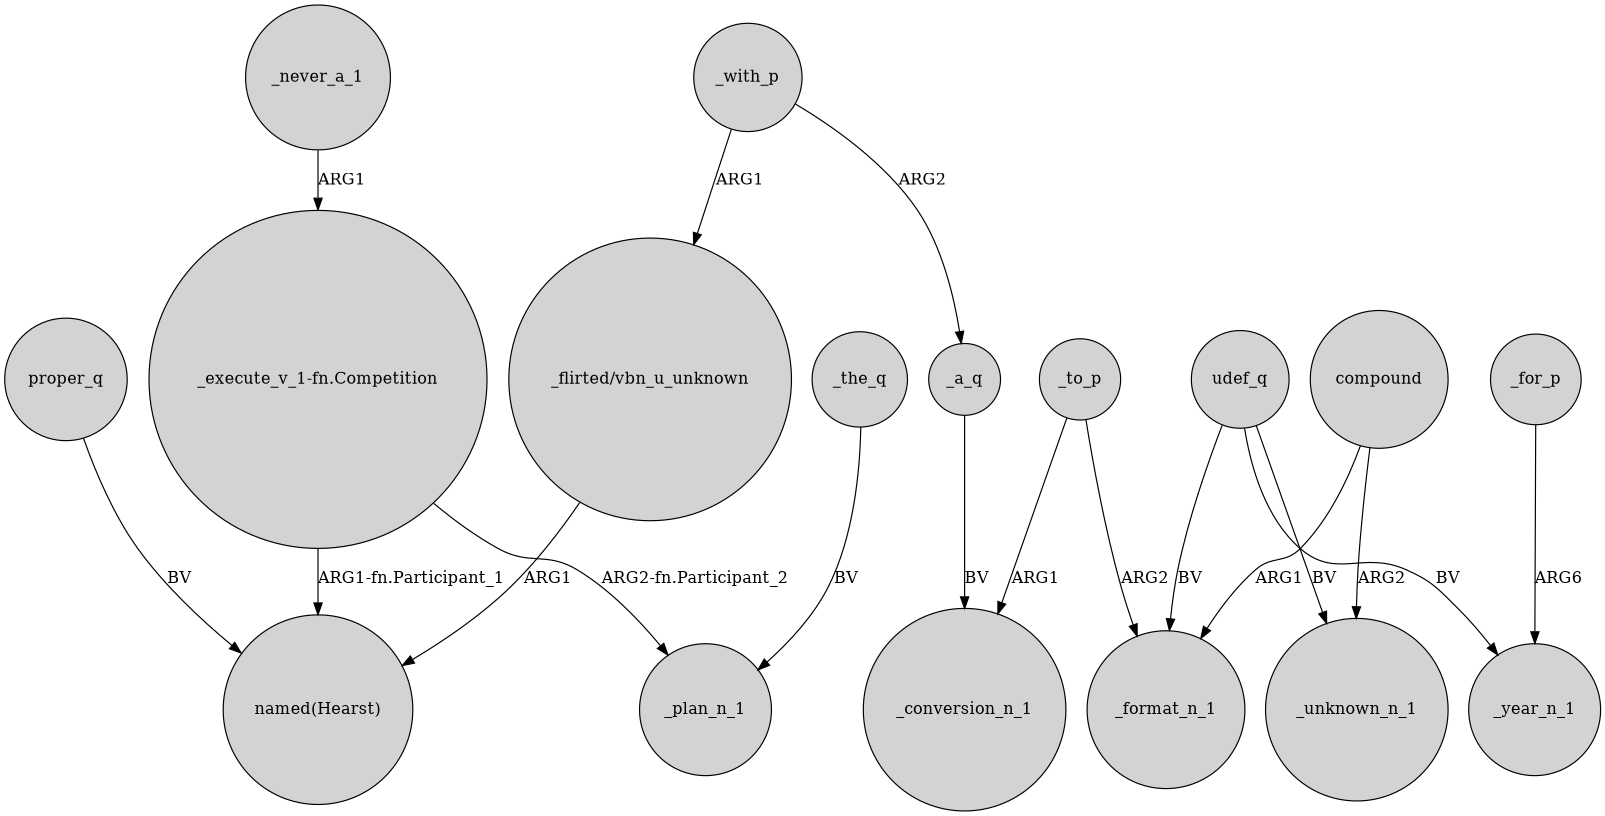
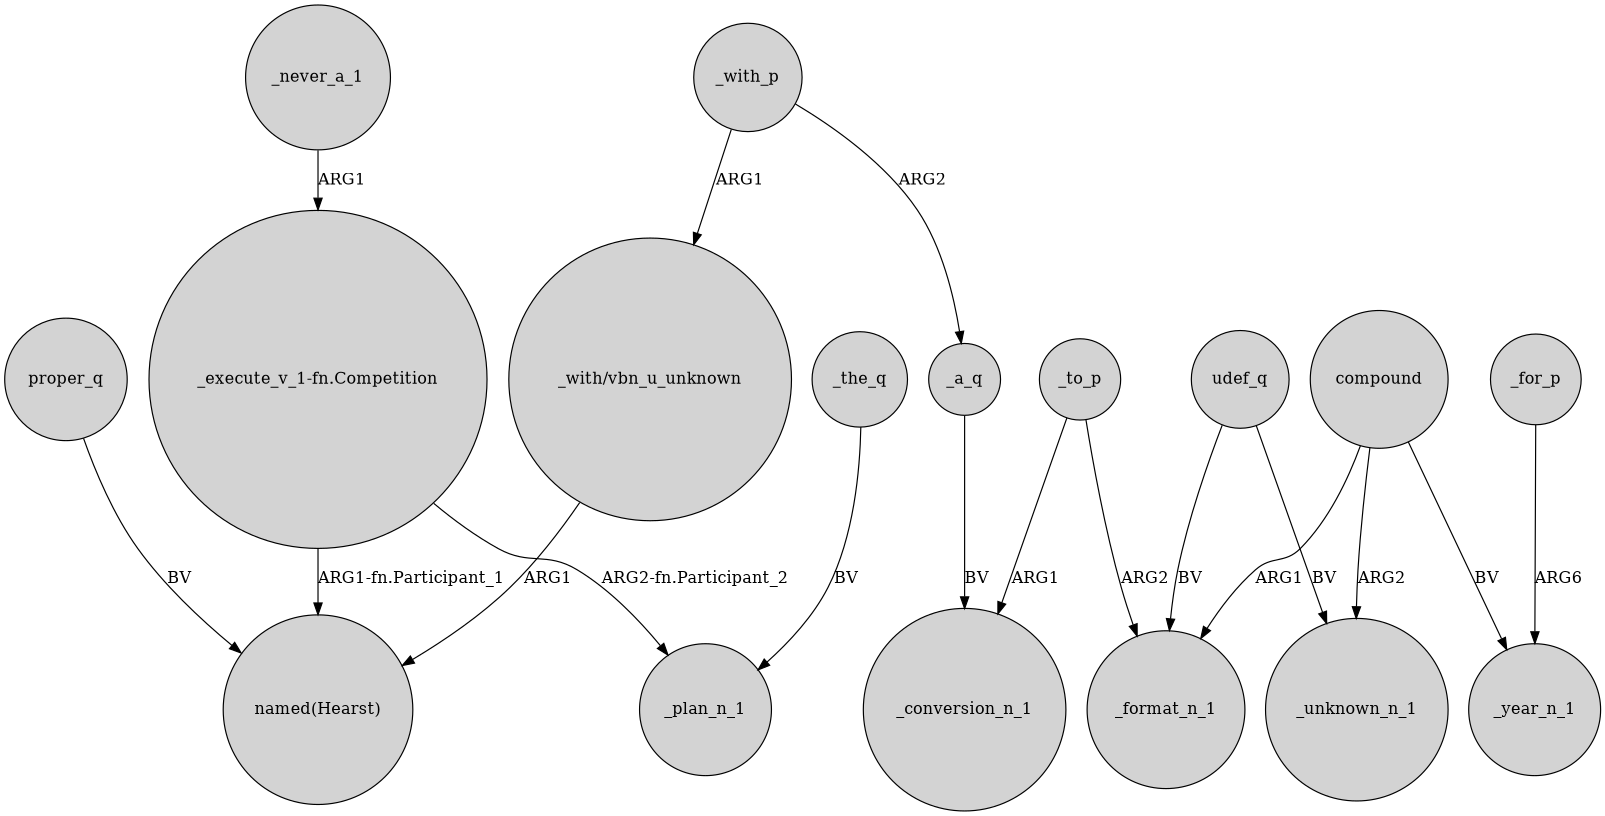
(650, 379) -> (650, 379)
(1341, 564) -> (1455, 540)
